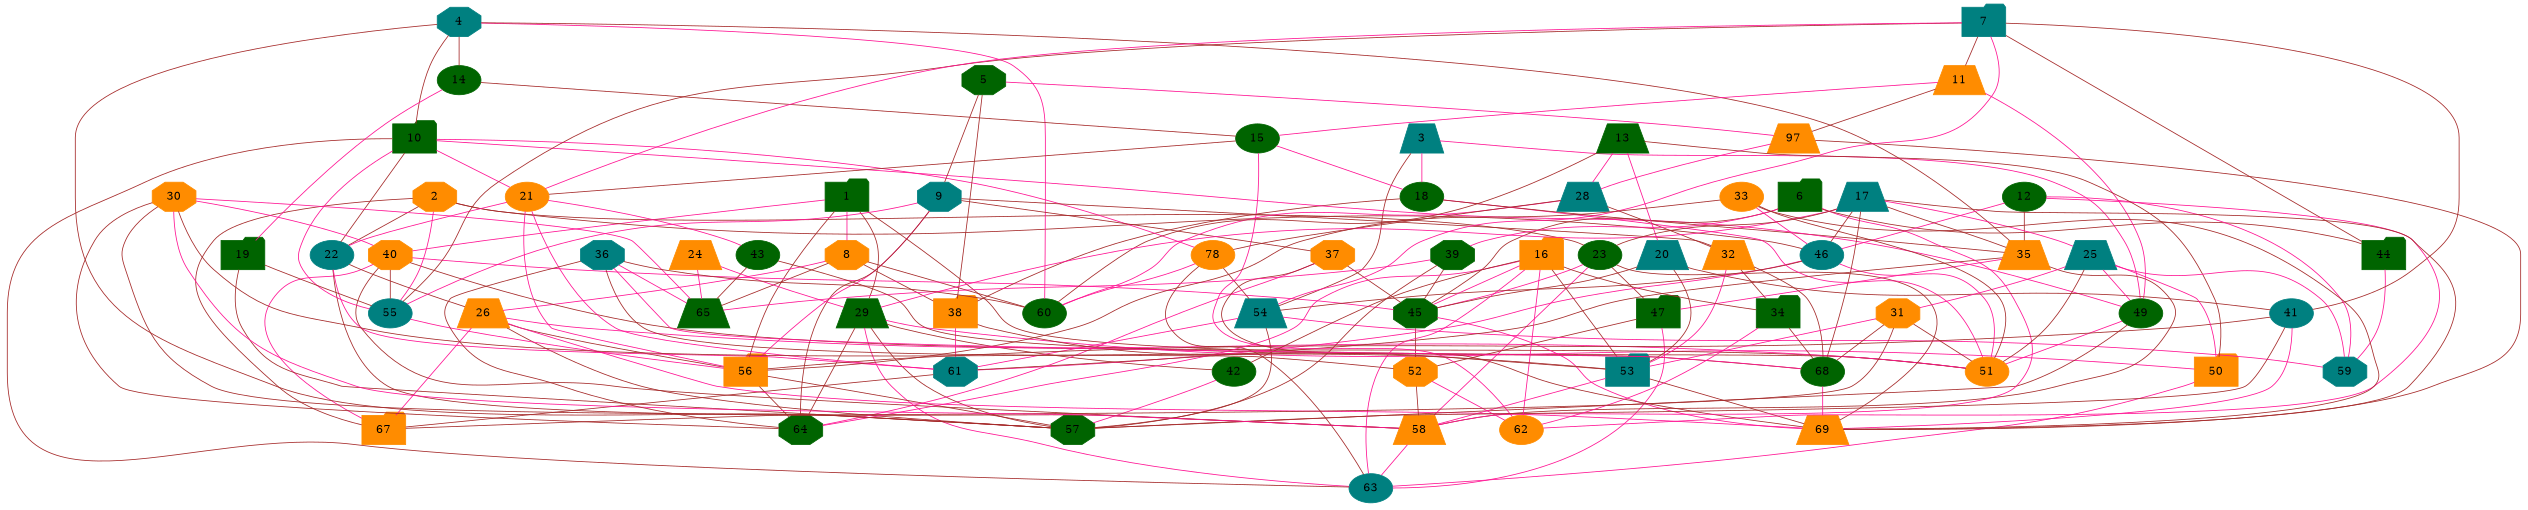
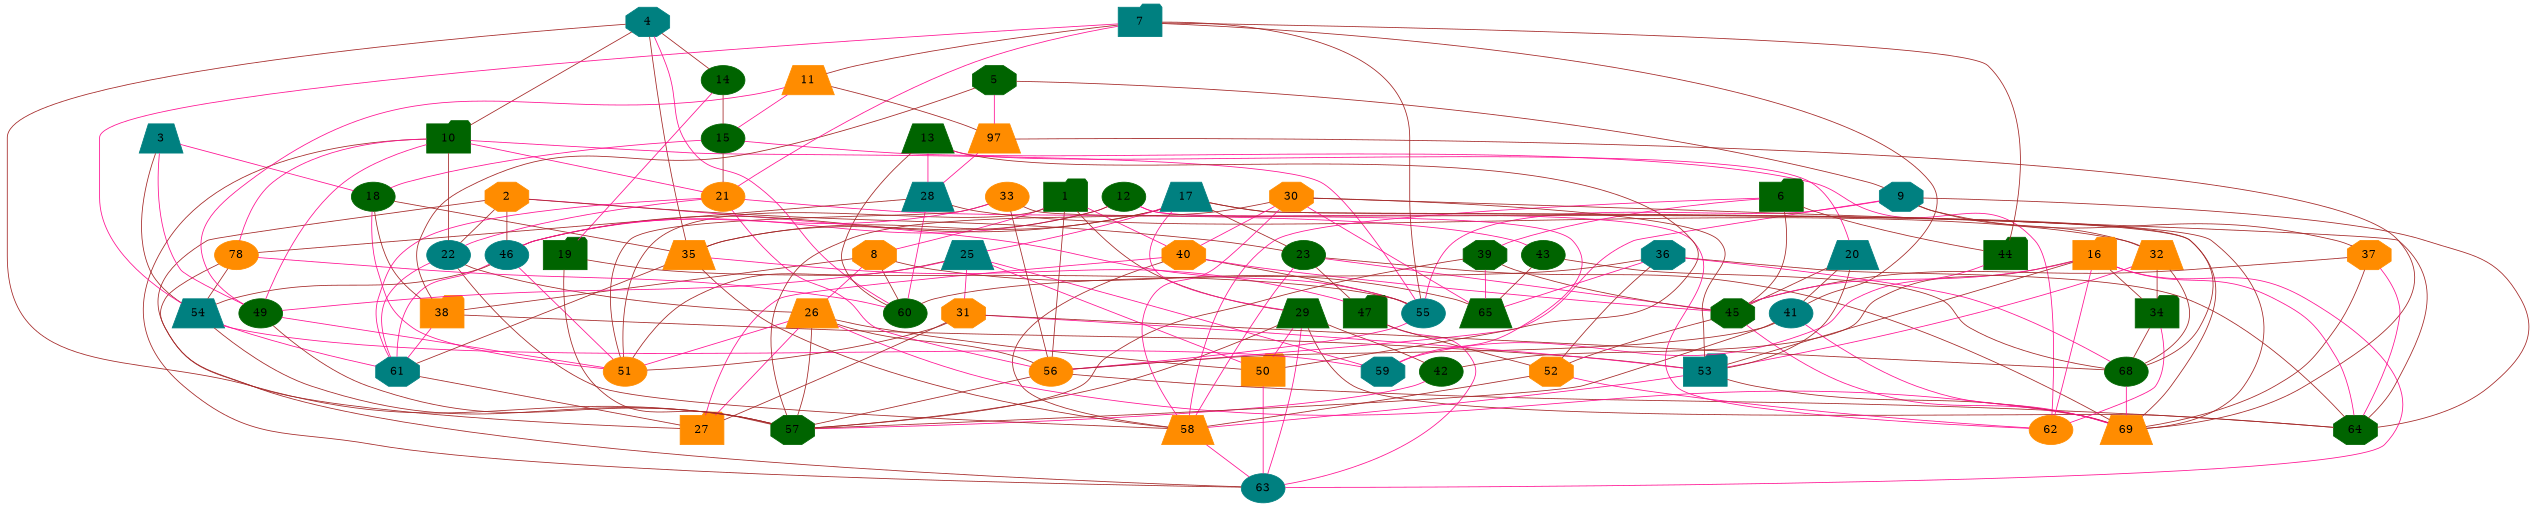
(696, 255) -> none
none -> (1007, 346)
(1184, 349) -> none
(746, 372) -> (1051, 372)
(384, 430) -> (702, 430)
